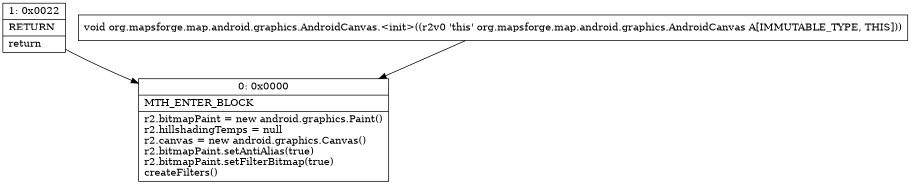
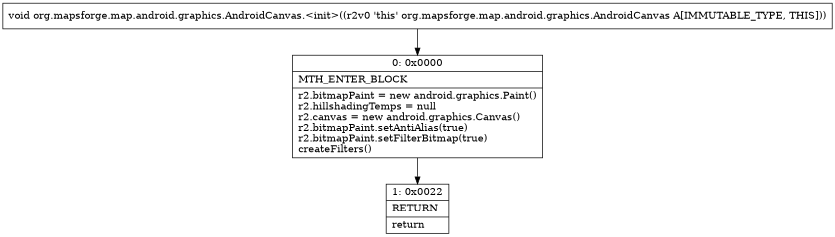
(98, 66) -> (418, 167)
